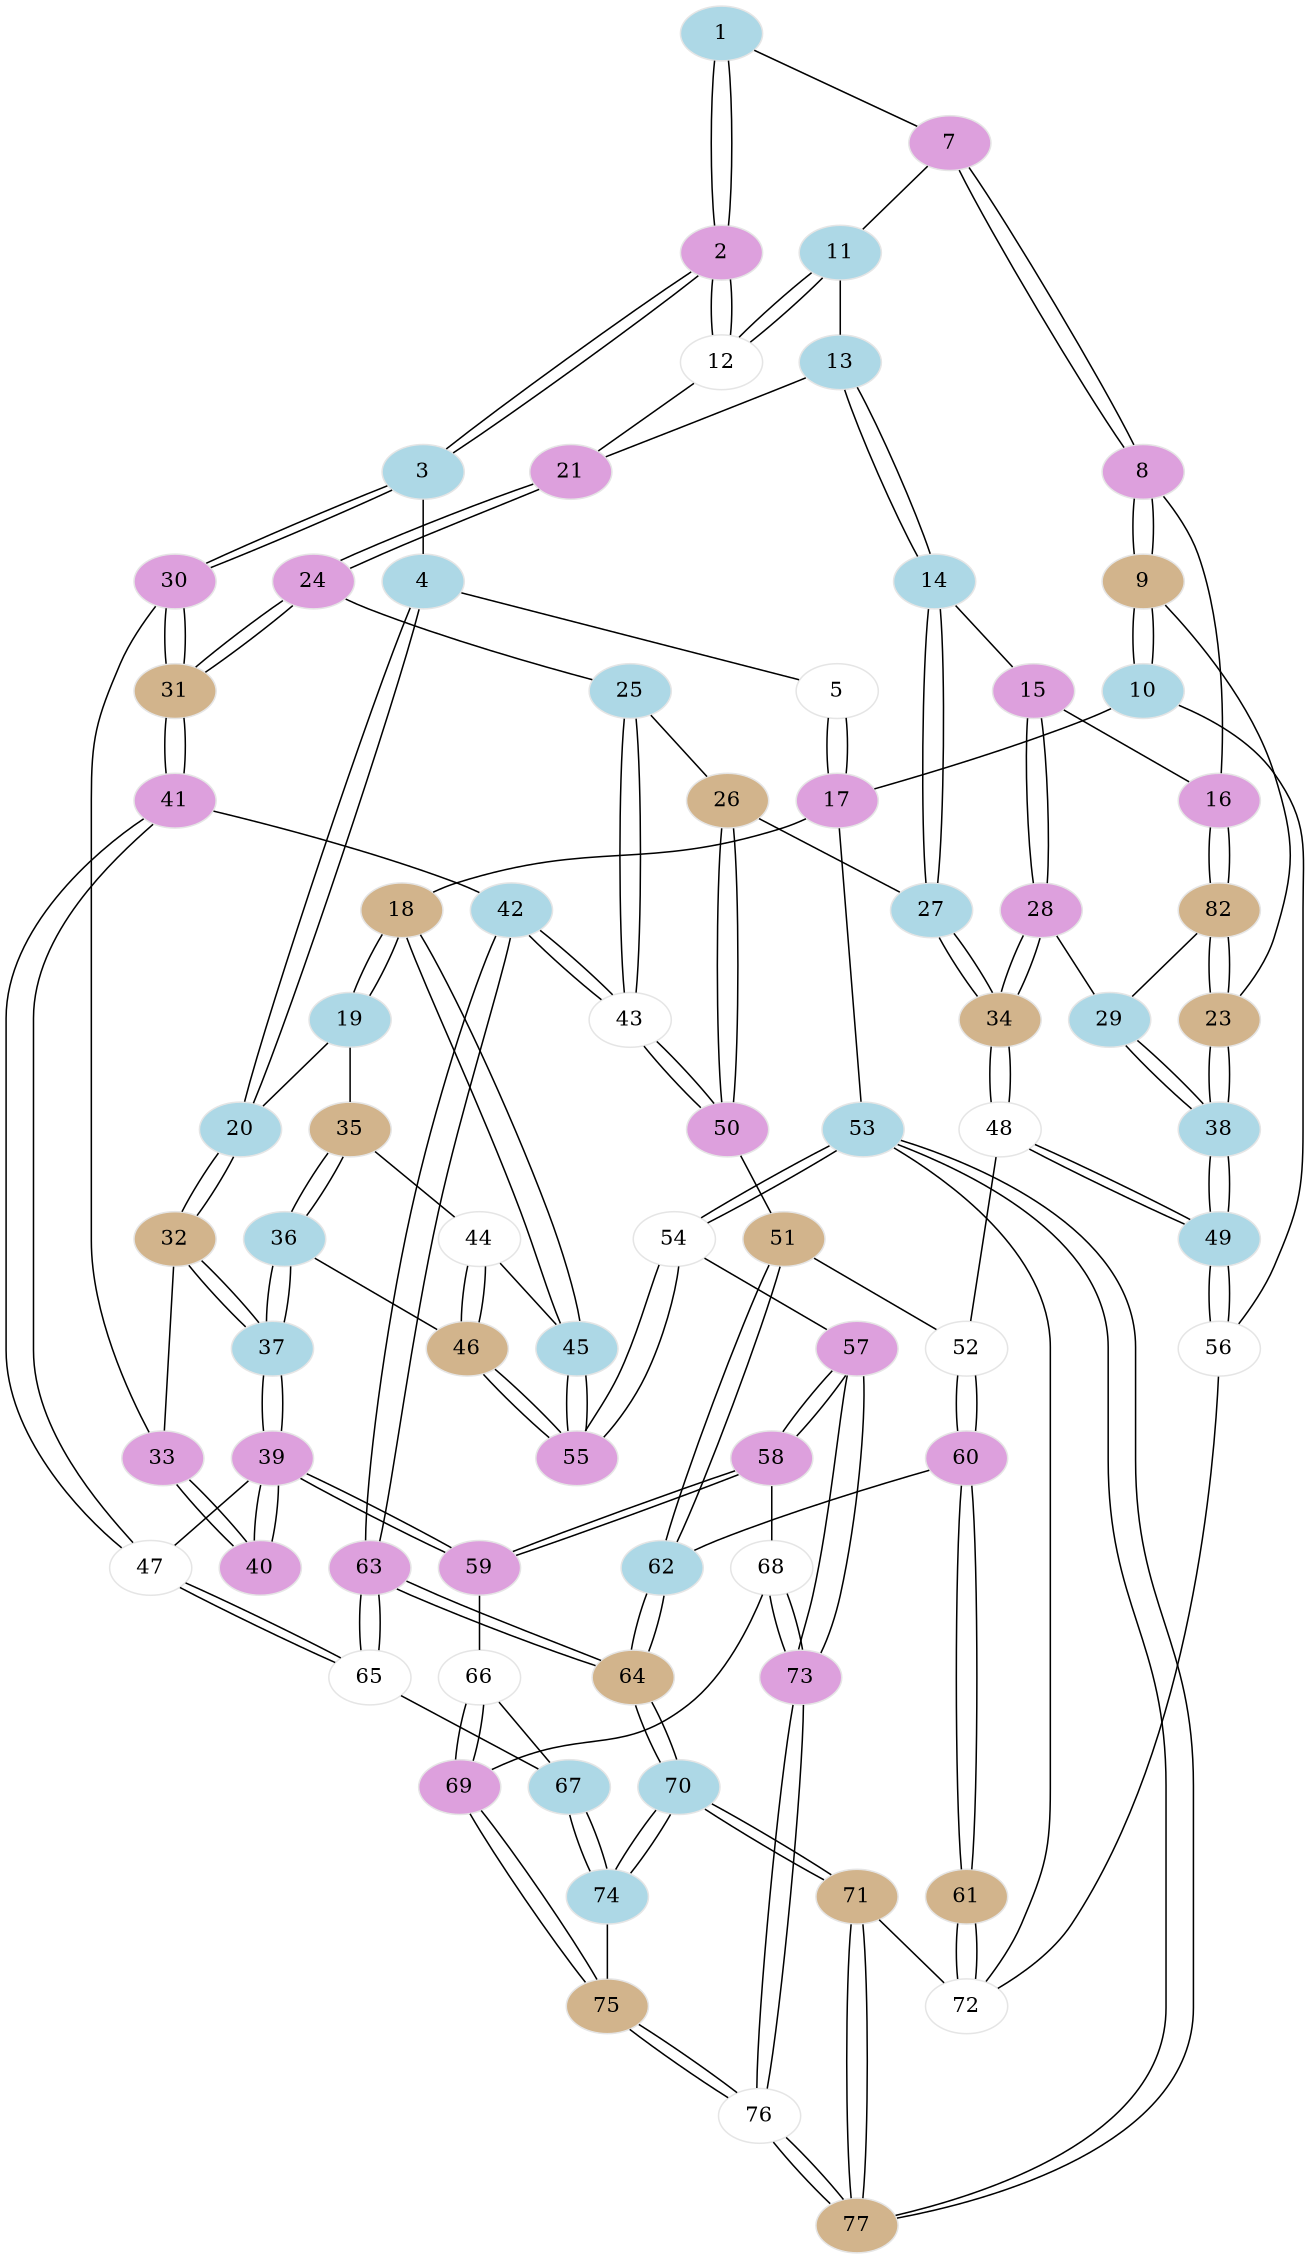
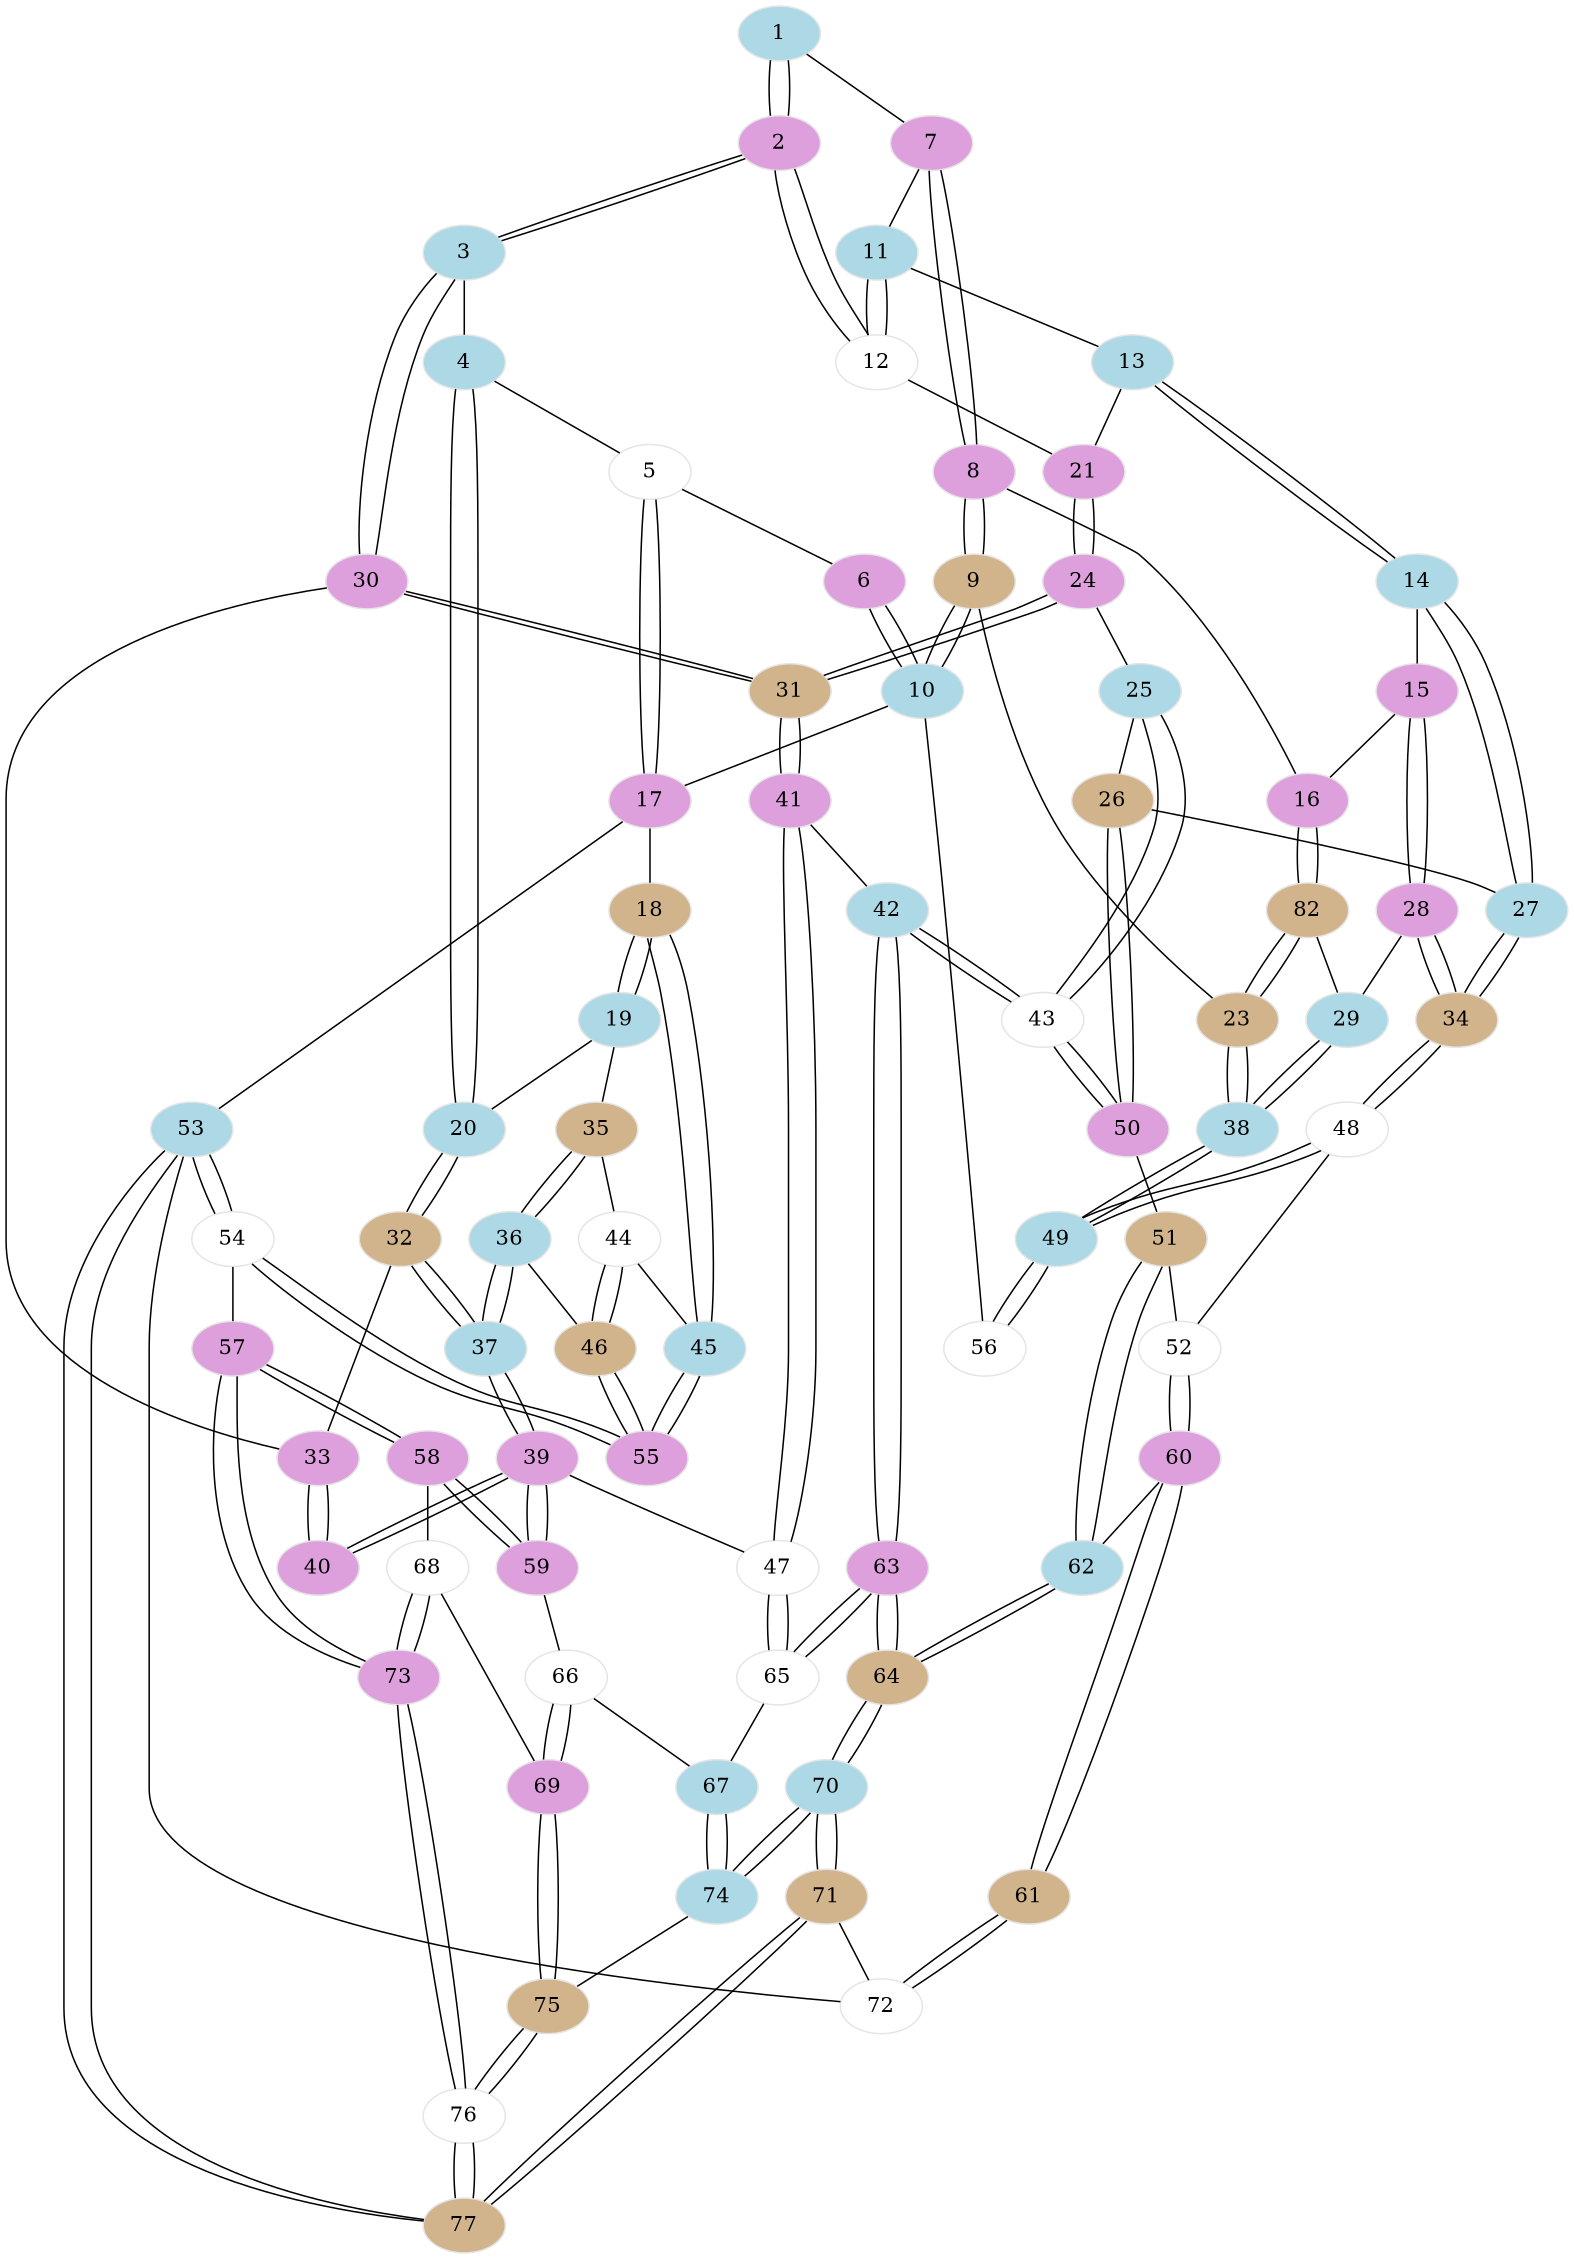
none -> (865, 581)
(1171, 1691) -> none
